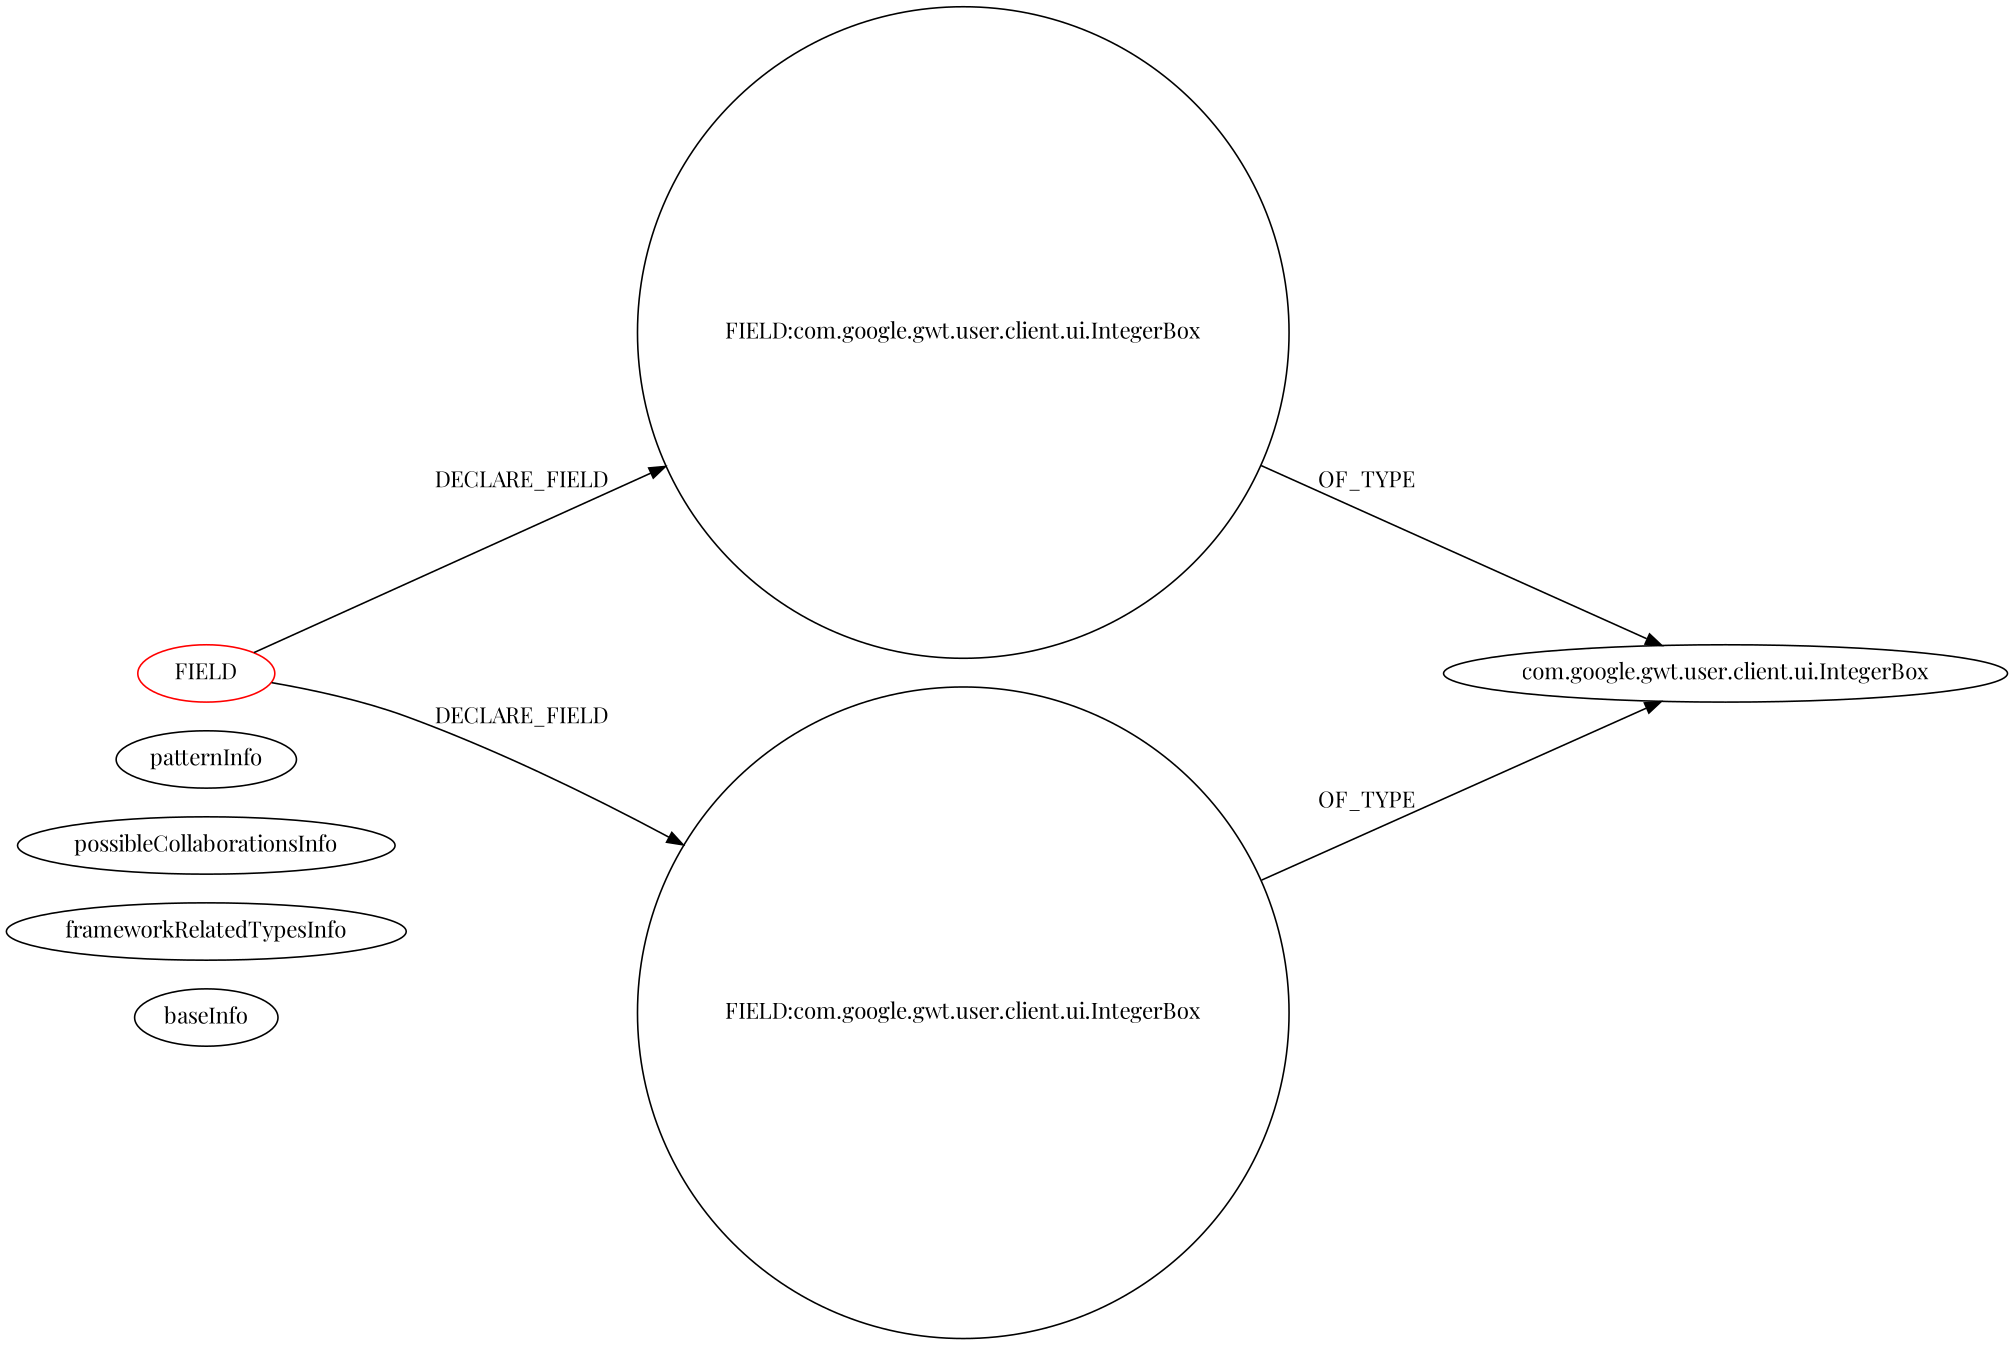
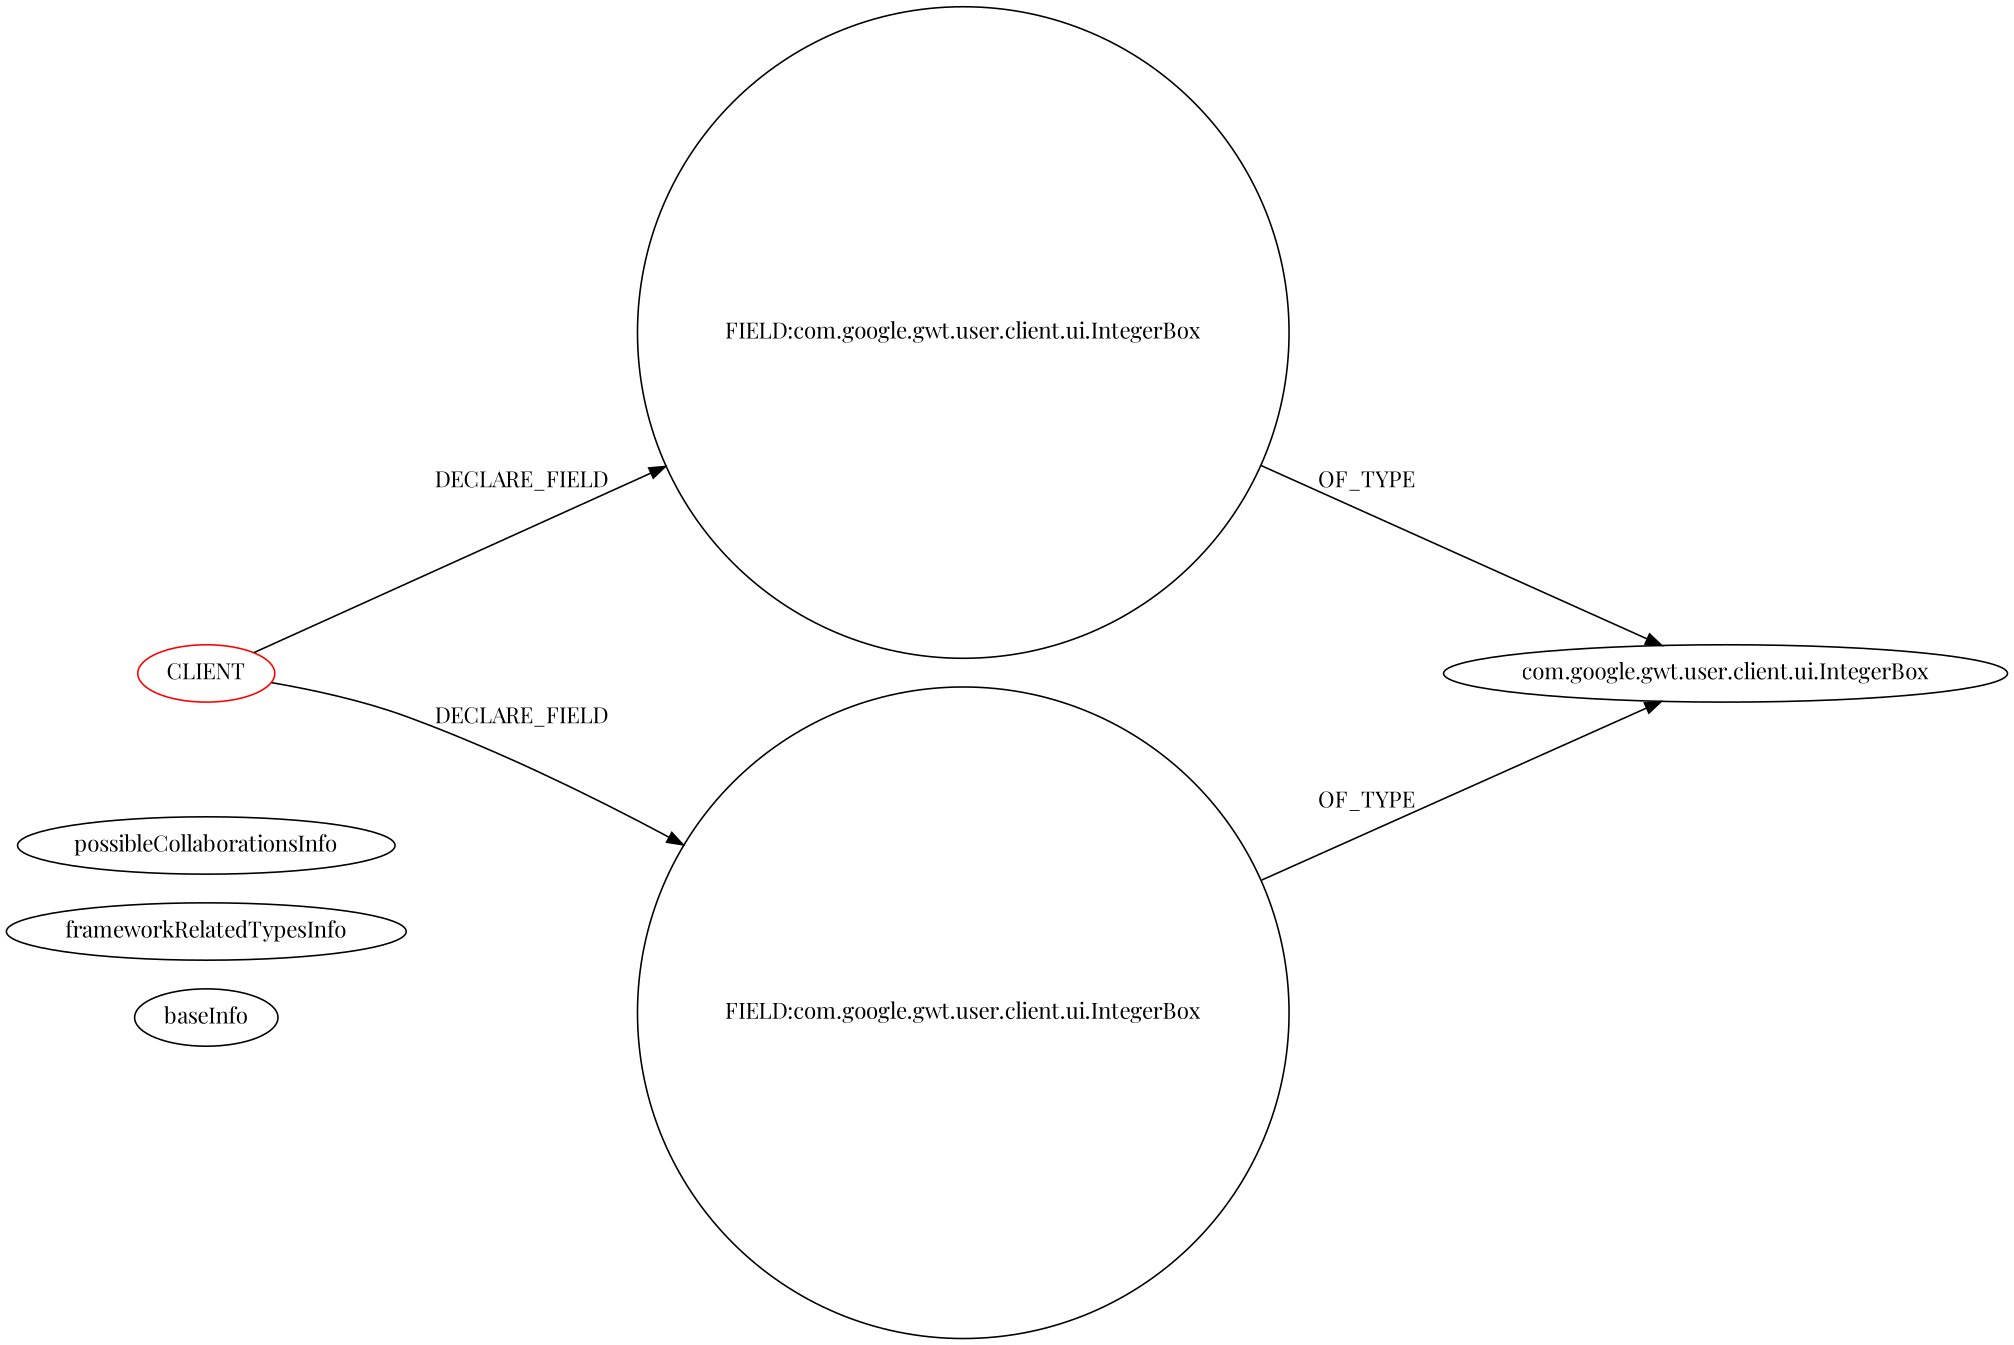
(206, 673) -> (206, 673)
(206, 759) -> none
